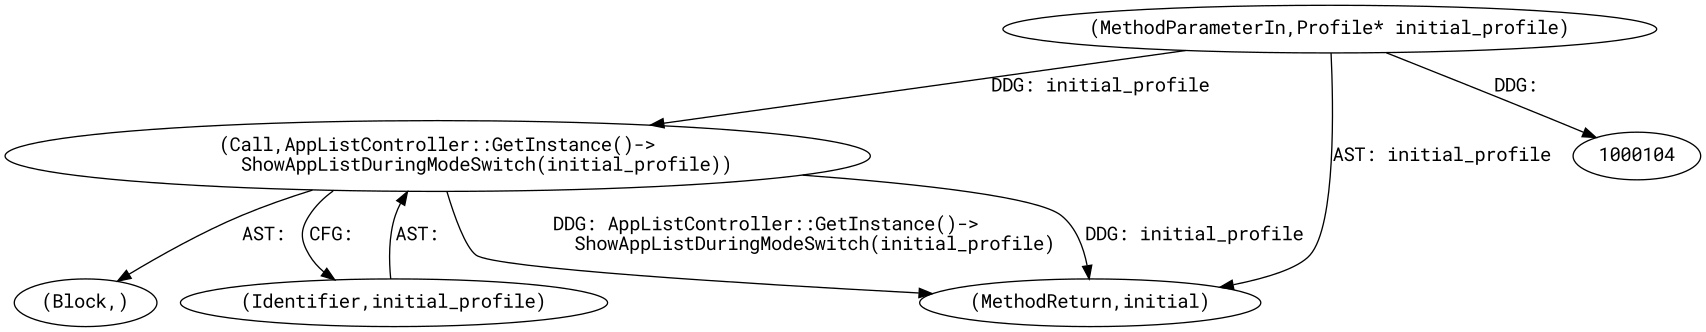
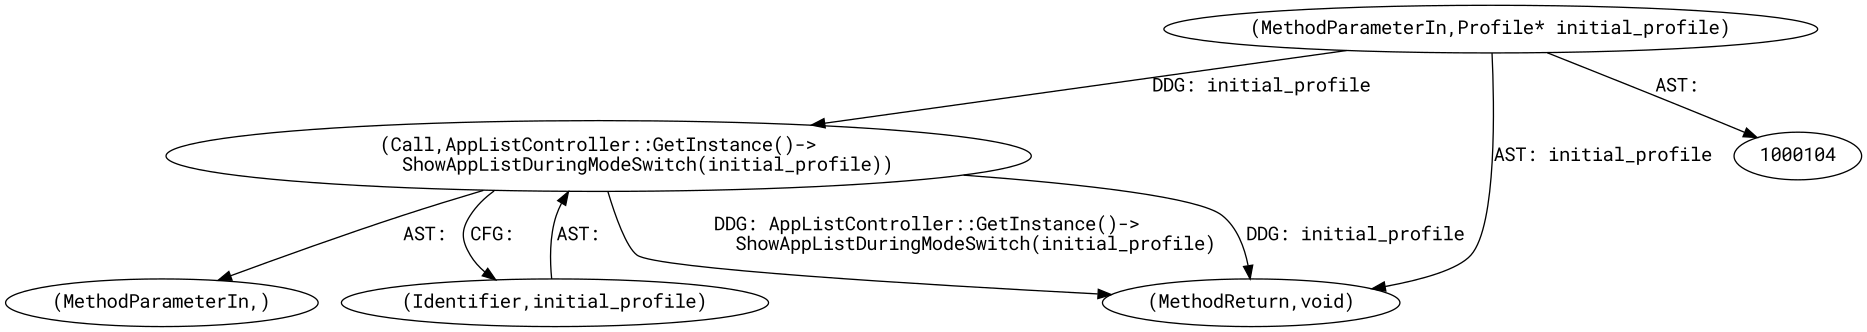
(1522, 87) -> (1683, 87)
(86, 303) -> (162, 303)
(1090, 303) -> (1251, 303)
